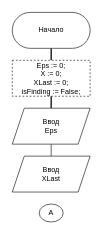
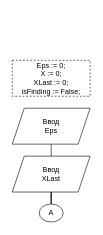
(51, 30) -> none
(51, 54) -> none
(51, 102) -> none
none -> (51, 198)
